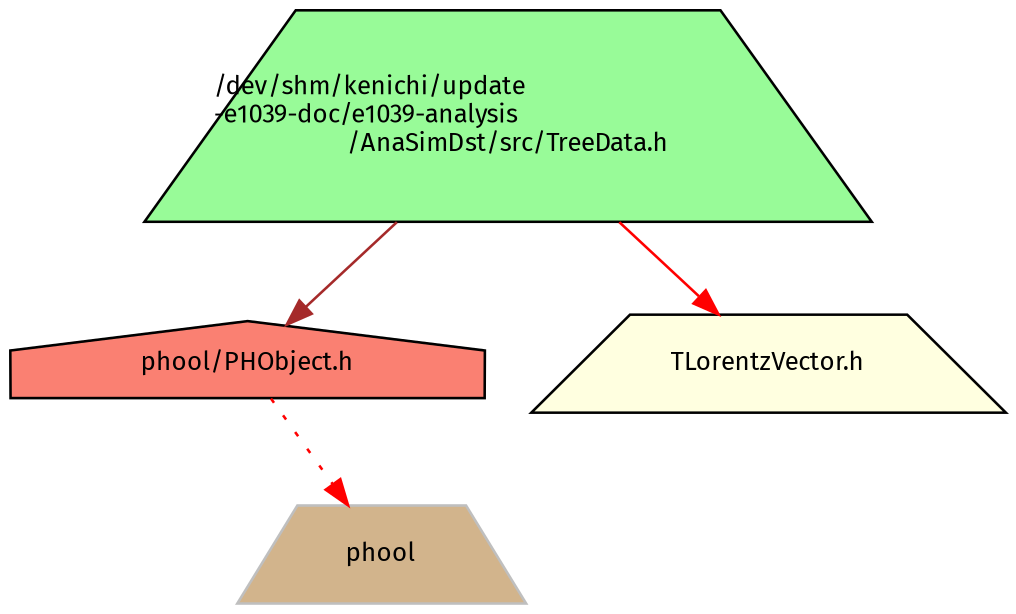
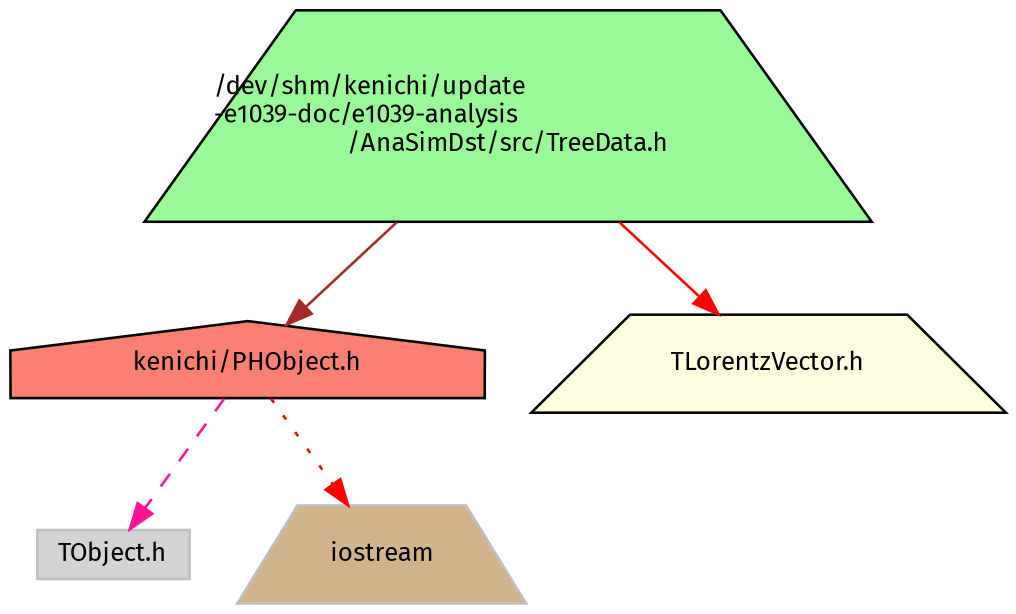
(248, 364) -> (248, 364)
none -> (113, 555)
(382, 555) -> (382, 555)
